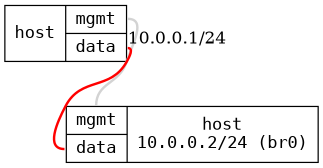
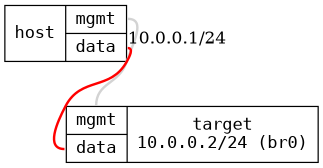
(223, 125) -> (223, 125)
